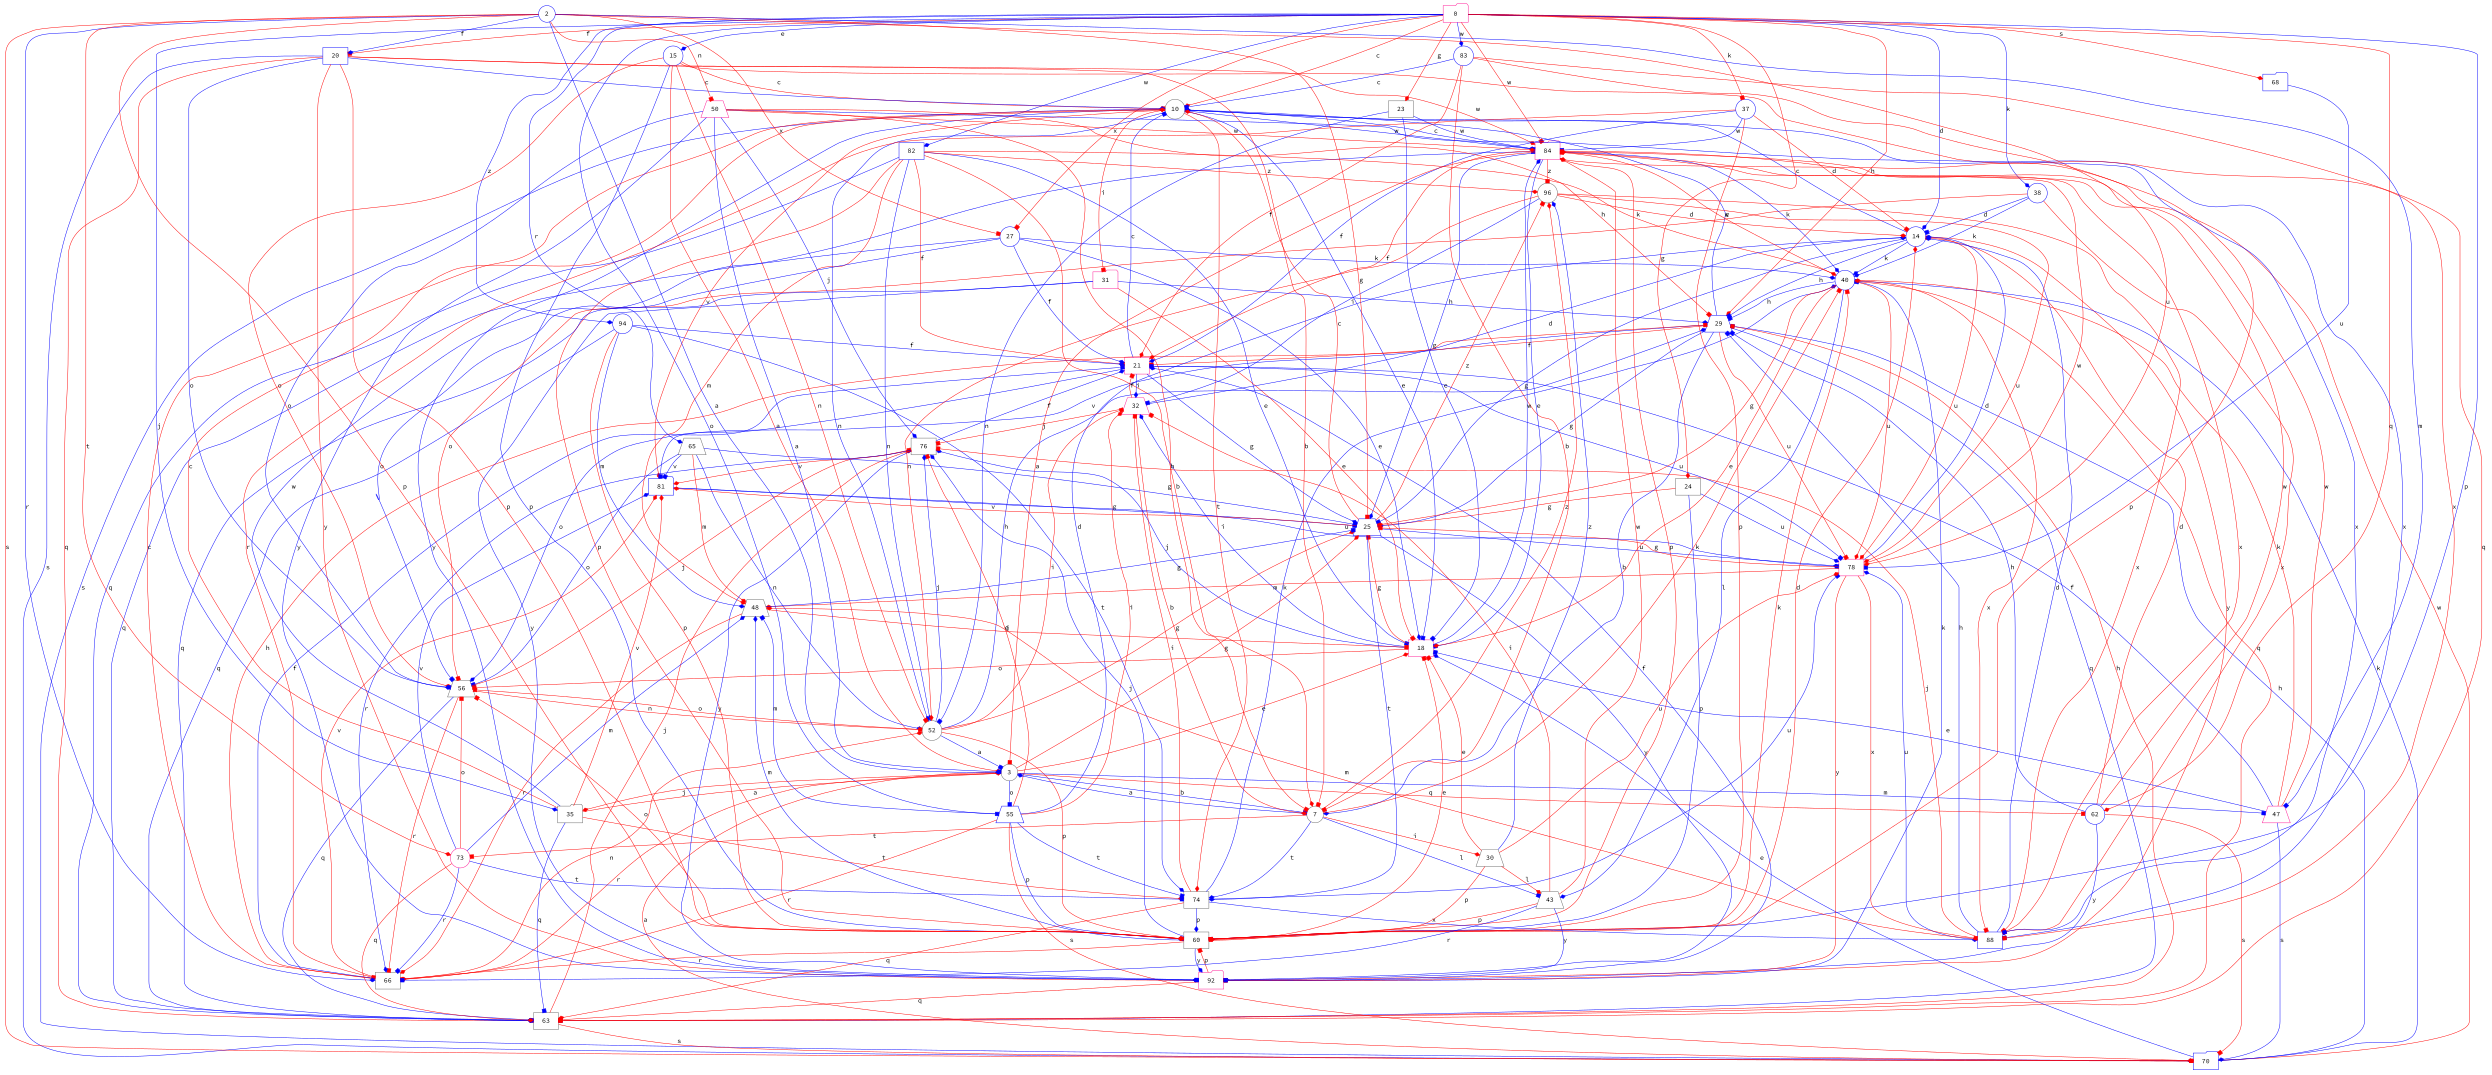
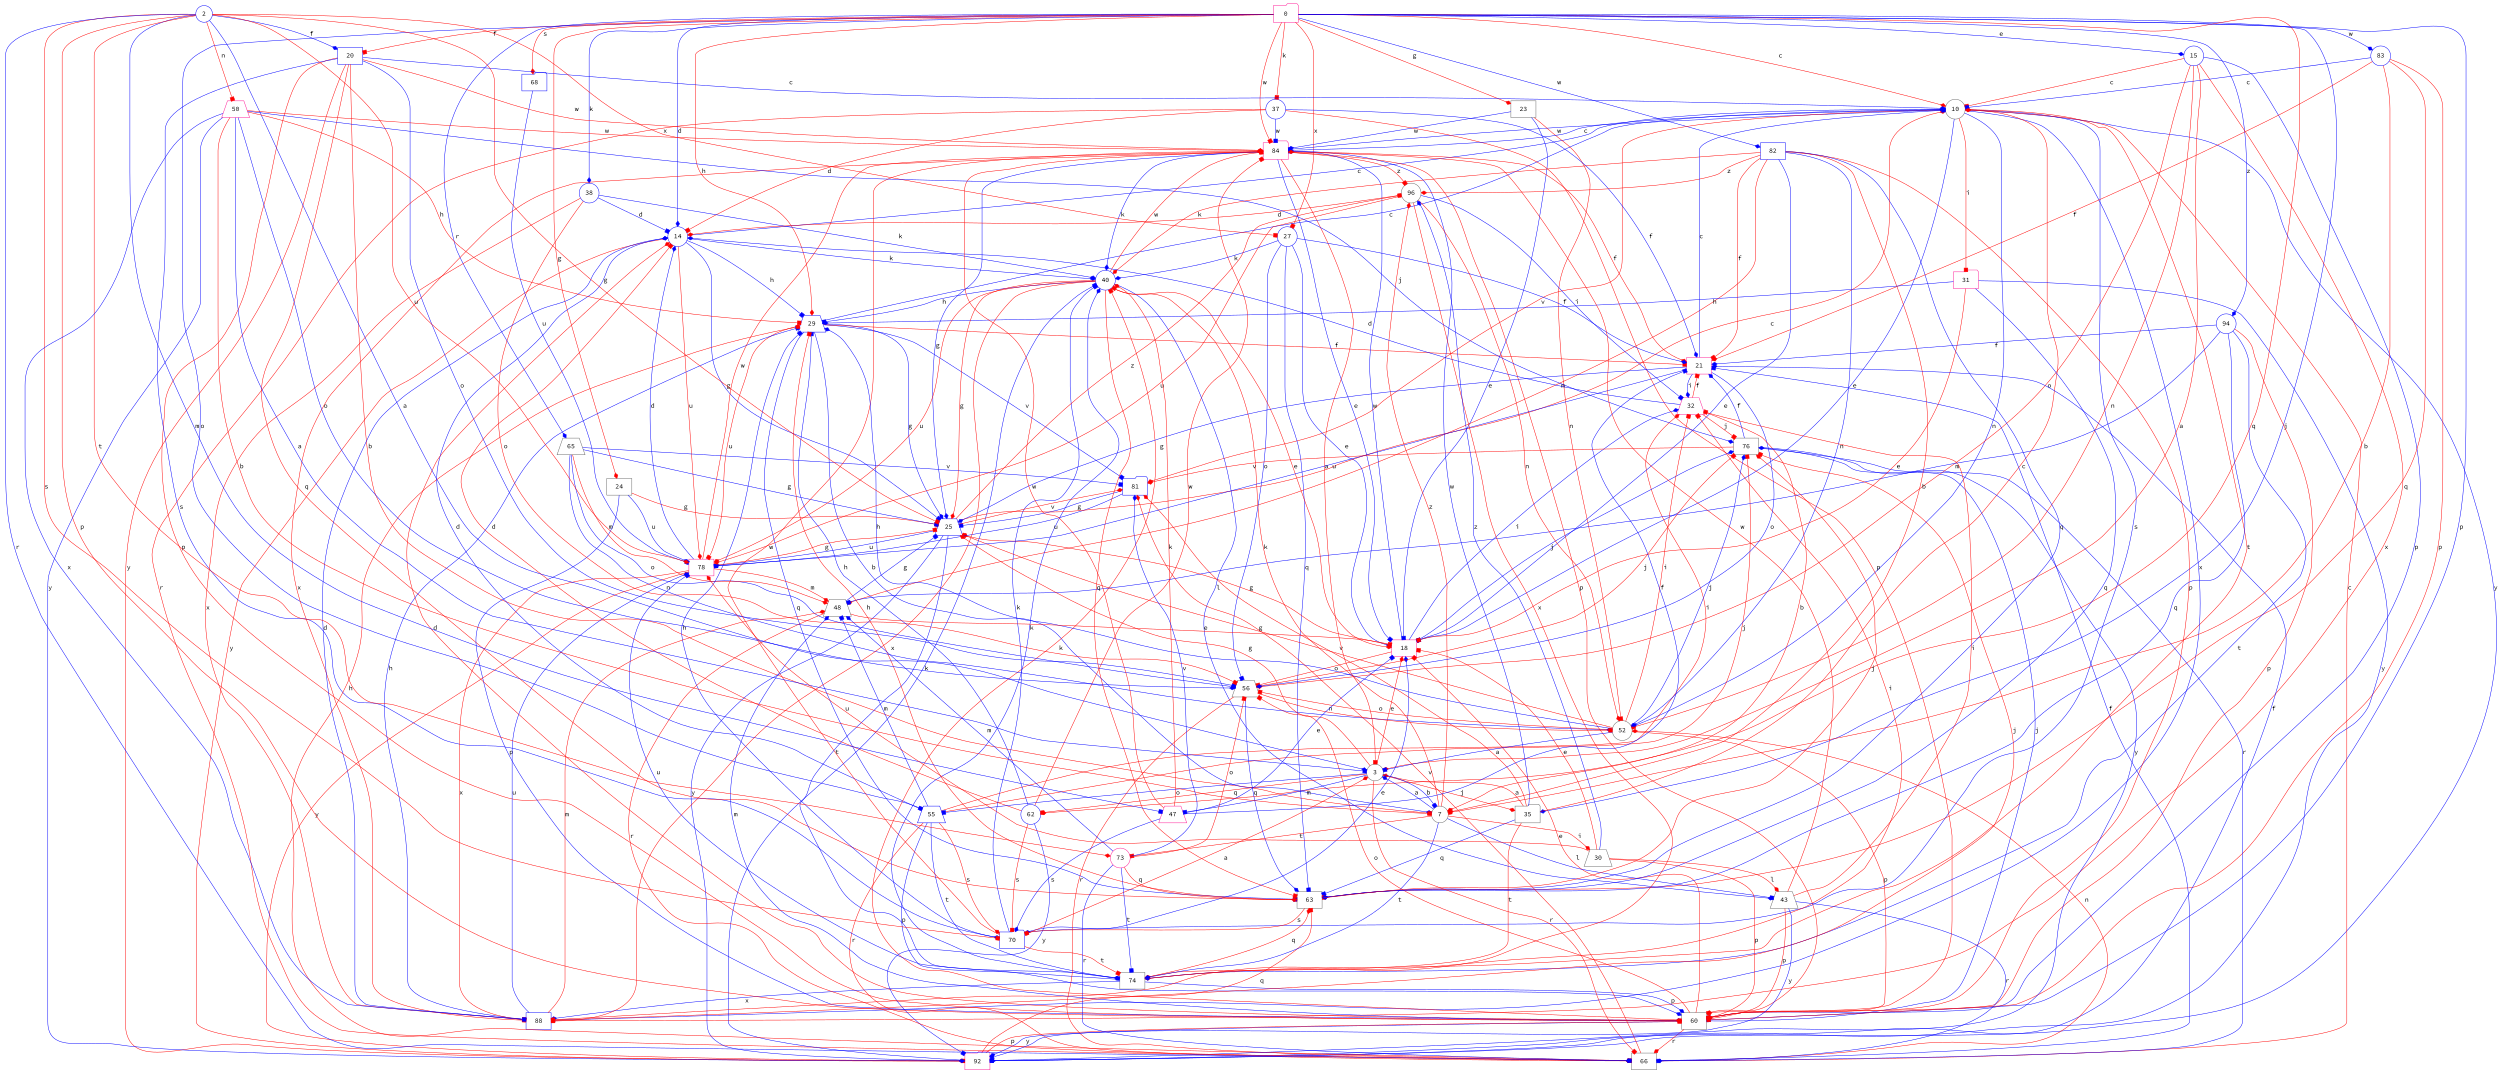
(1027, 310) -> (1566, 405)
(612, 499) -> (1556, 531)
none -> (1067, 952)
